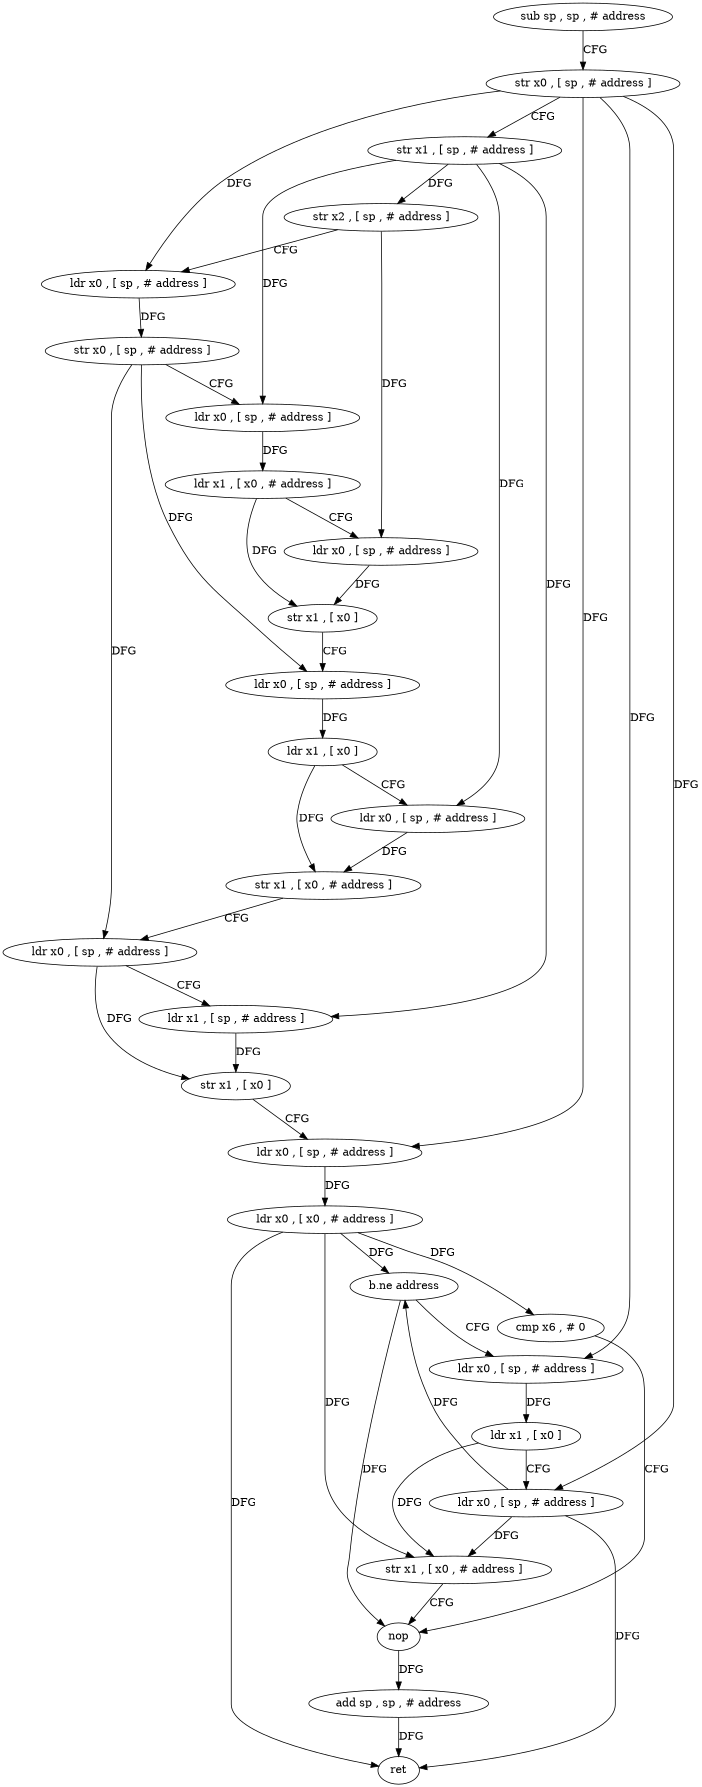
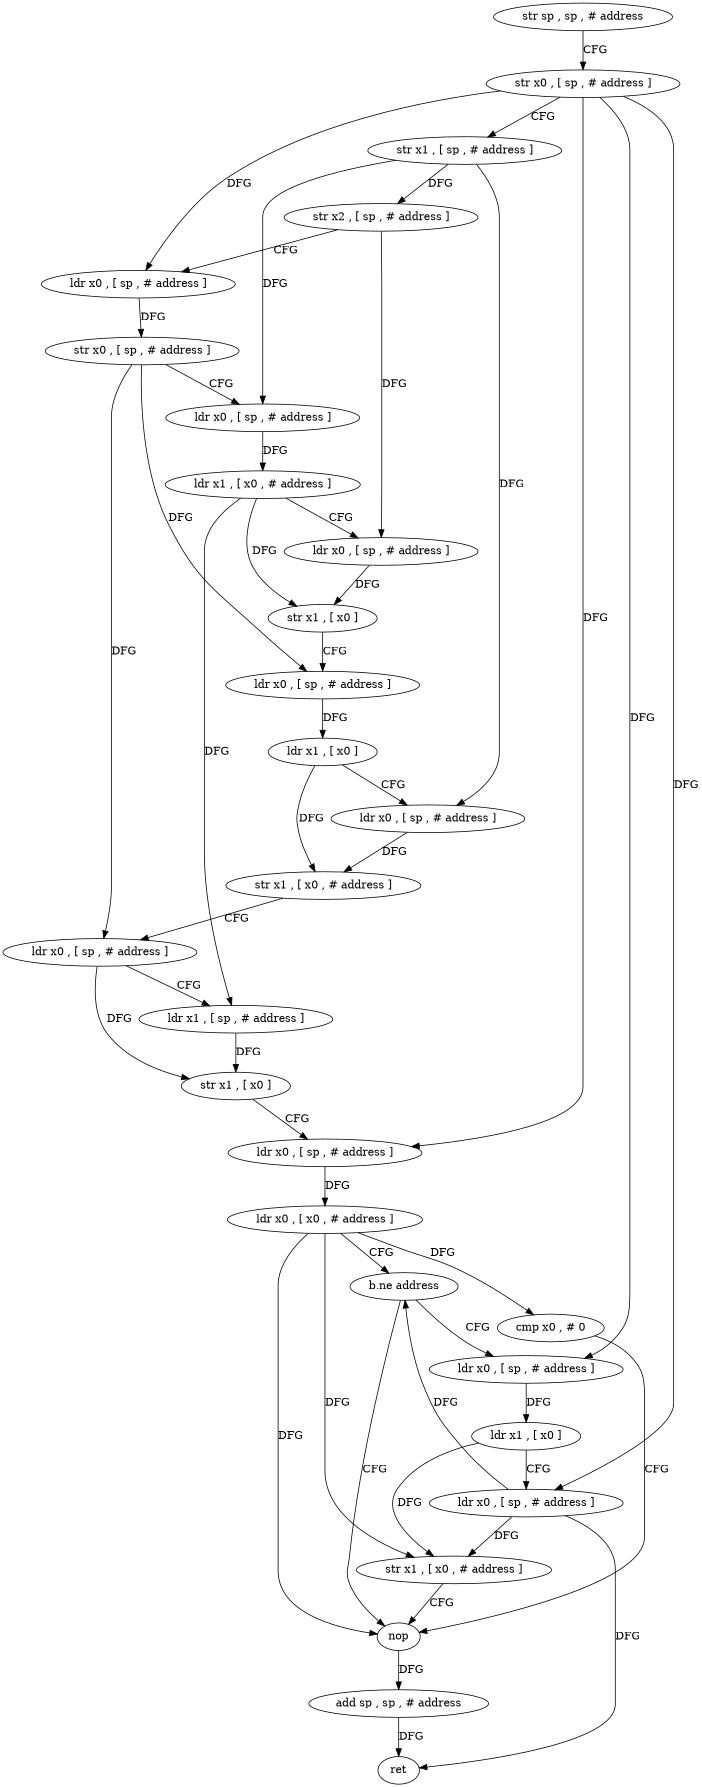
(583, 17) -> (583, 17)
(546, 661) -> (204, 742)
(381, 1253) -> (381, 1253)
(551, 1328) -> (551, 1328)
(375, 1470) -> (375, 1470)
(231, 1534) -> (278, 1457)
